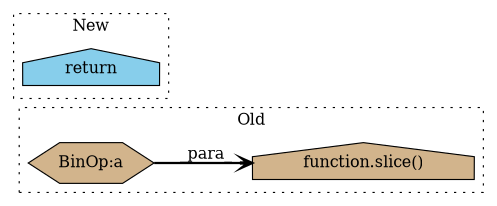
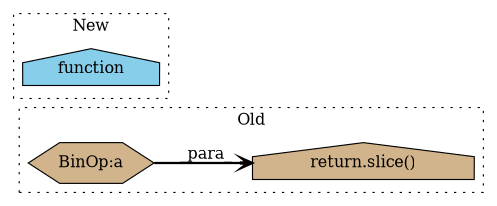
(91, 69) -> (91, 69)
(363, 163) -> (363, 163)
